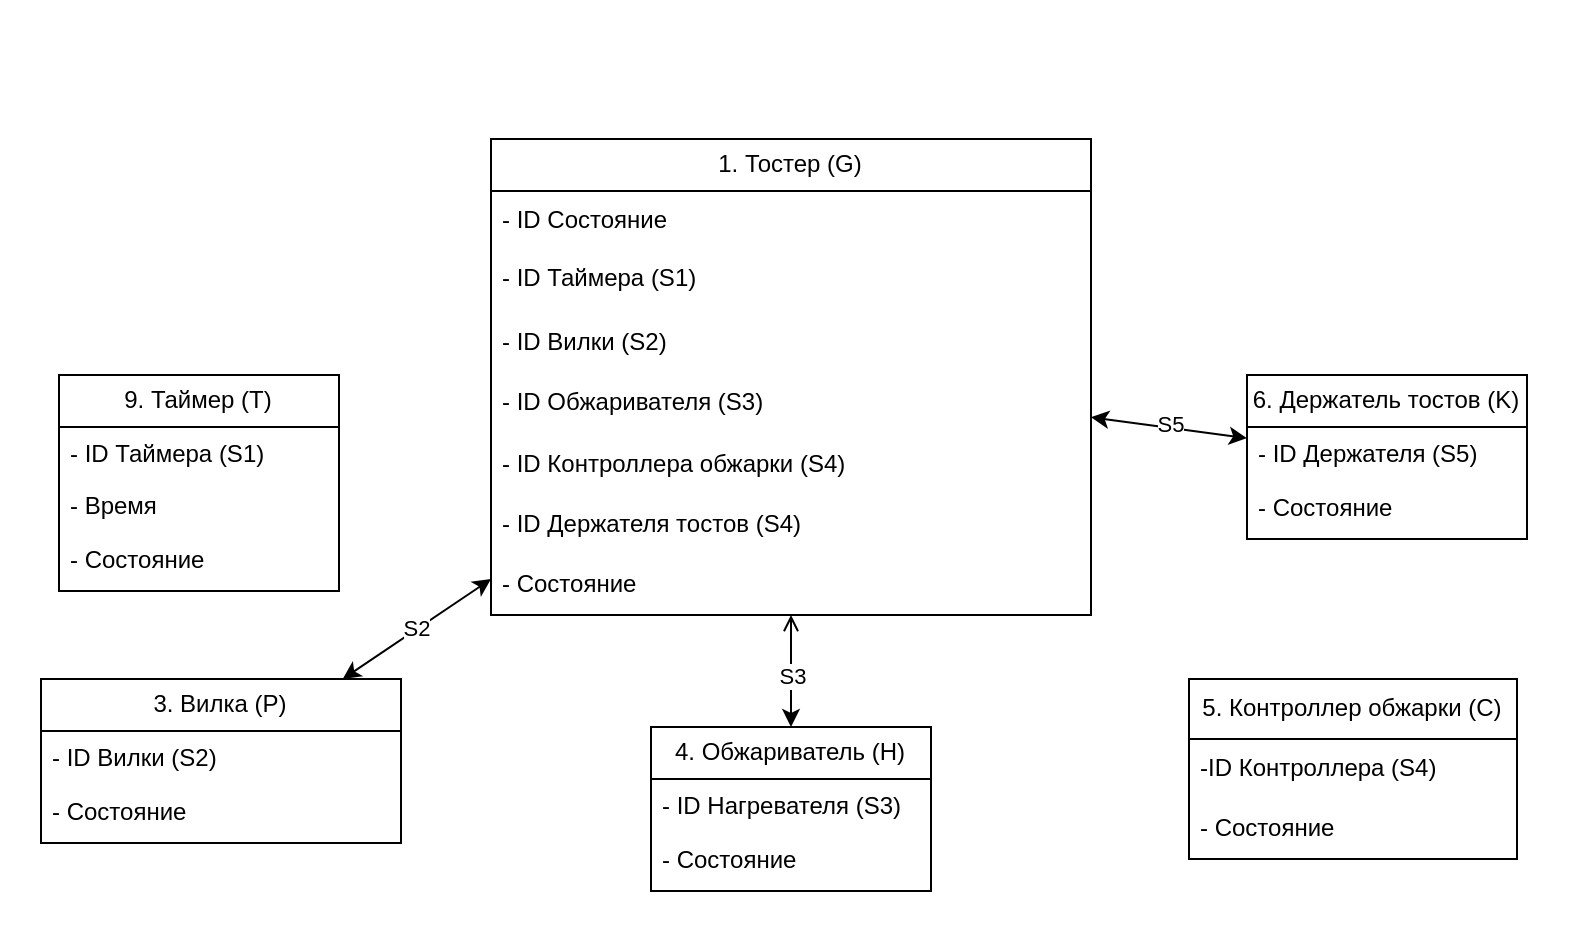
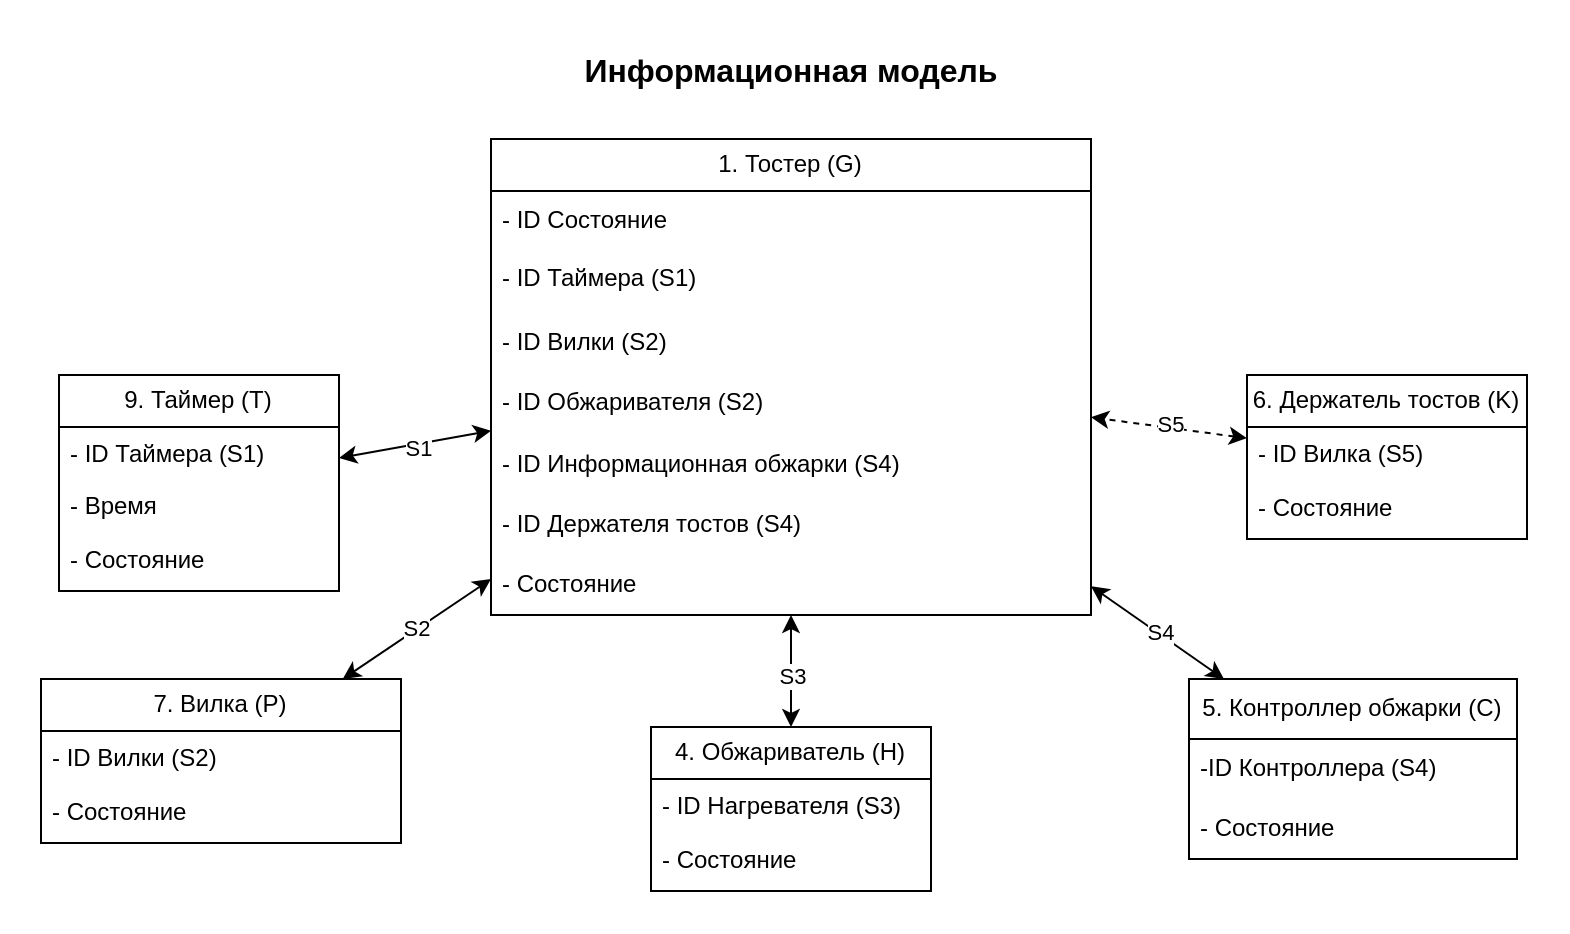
none -> (791, 71)
(641, 403) -> (641, 403)
(1131, 423) -> (1131, 423)
none -> (415, 444)
(1377, 455) -> (1350, 455)
(685, 465) -> (706, 465)
(791, 627) -> (791, 630)
none -> (1157, 633)
(221, 705) -> (221, 705)
